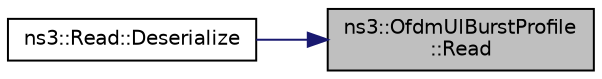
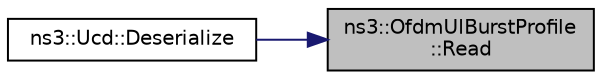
(132, 40) -> (132, 40)
